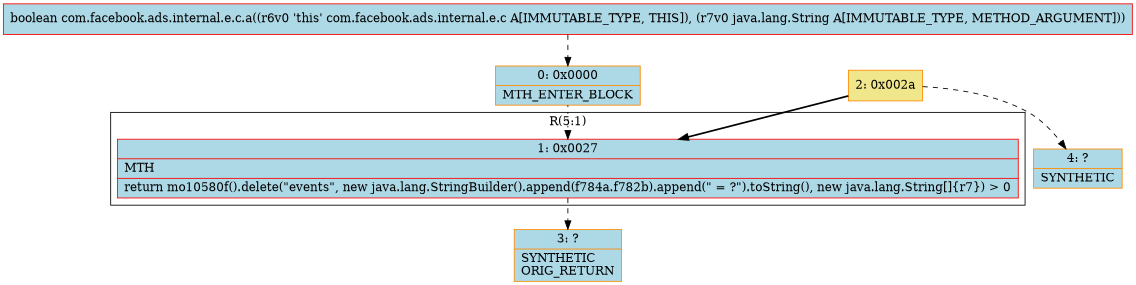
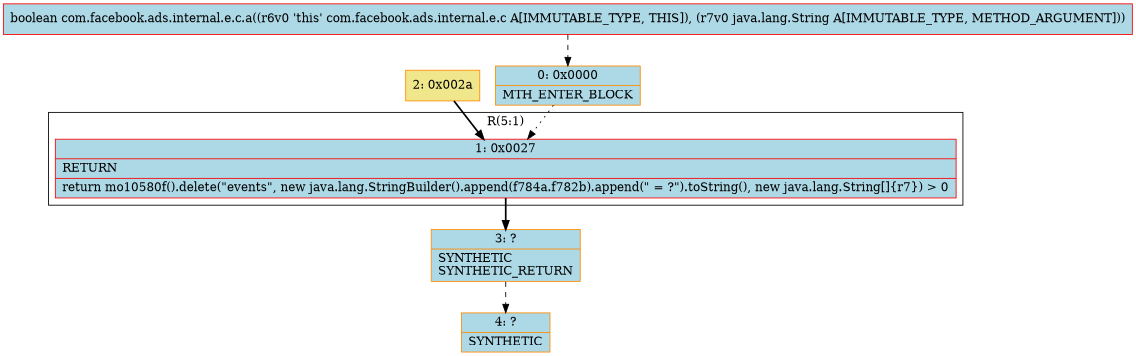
(998, 100) -> (506, 293)
(140, 168) -> (90, 168)
(568, 211) -> (506, 211)
(568, 271) -> (506, 271)
